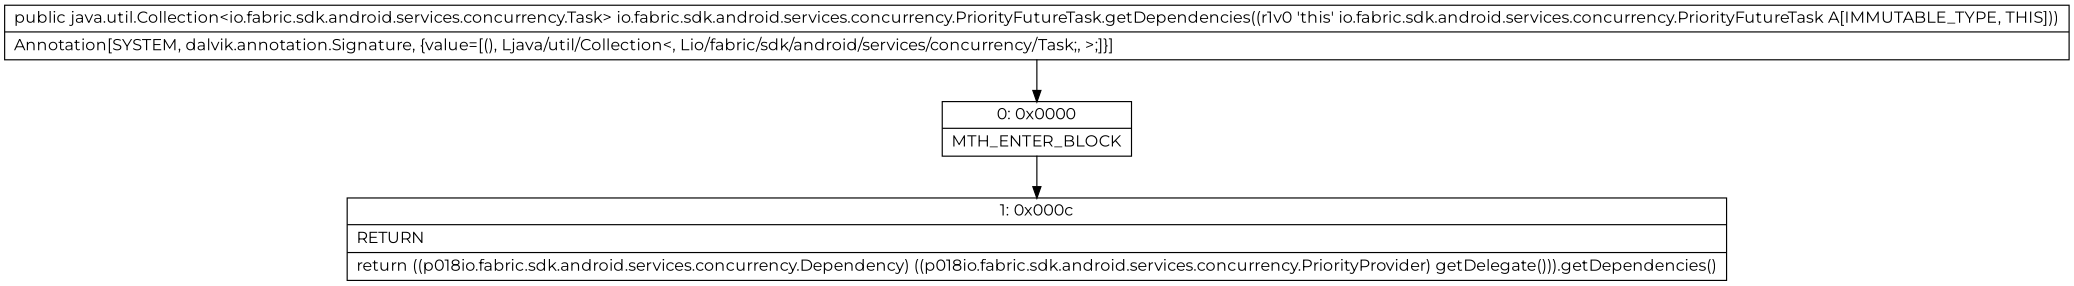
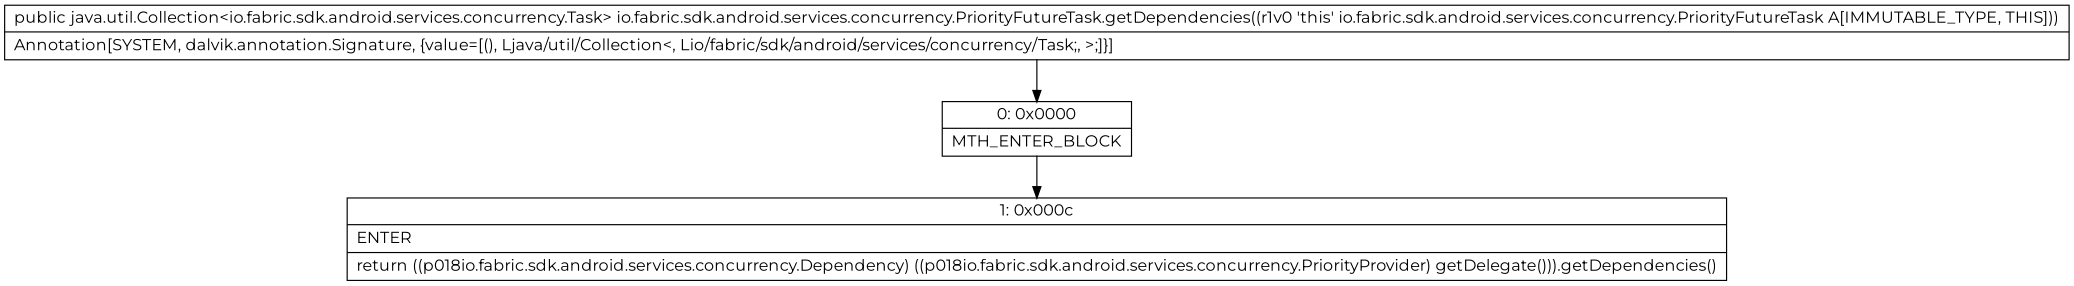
(391, 238) -> (384, 238)
